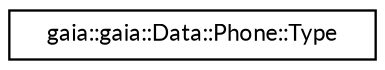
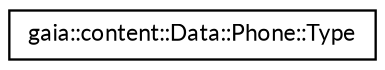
(192, 35) -> (192, 35)
